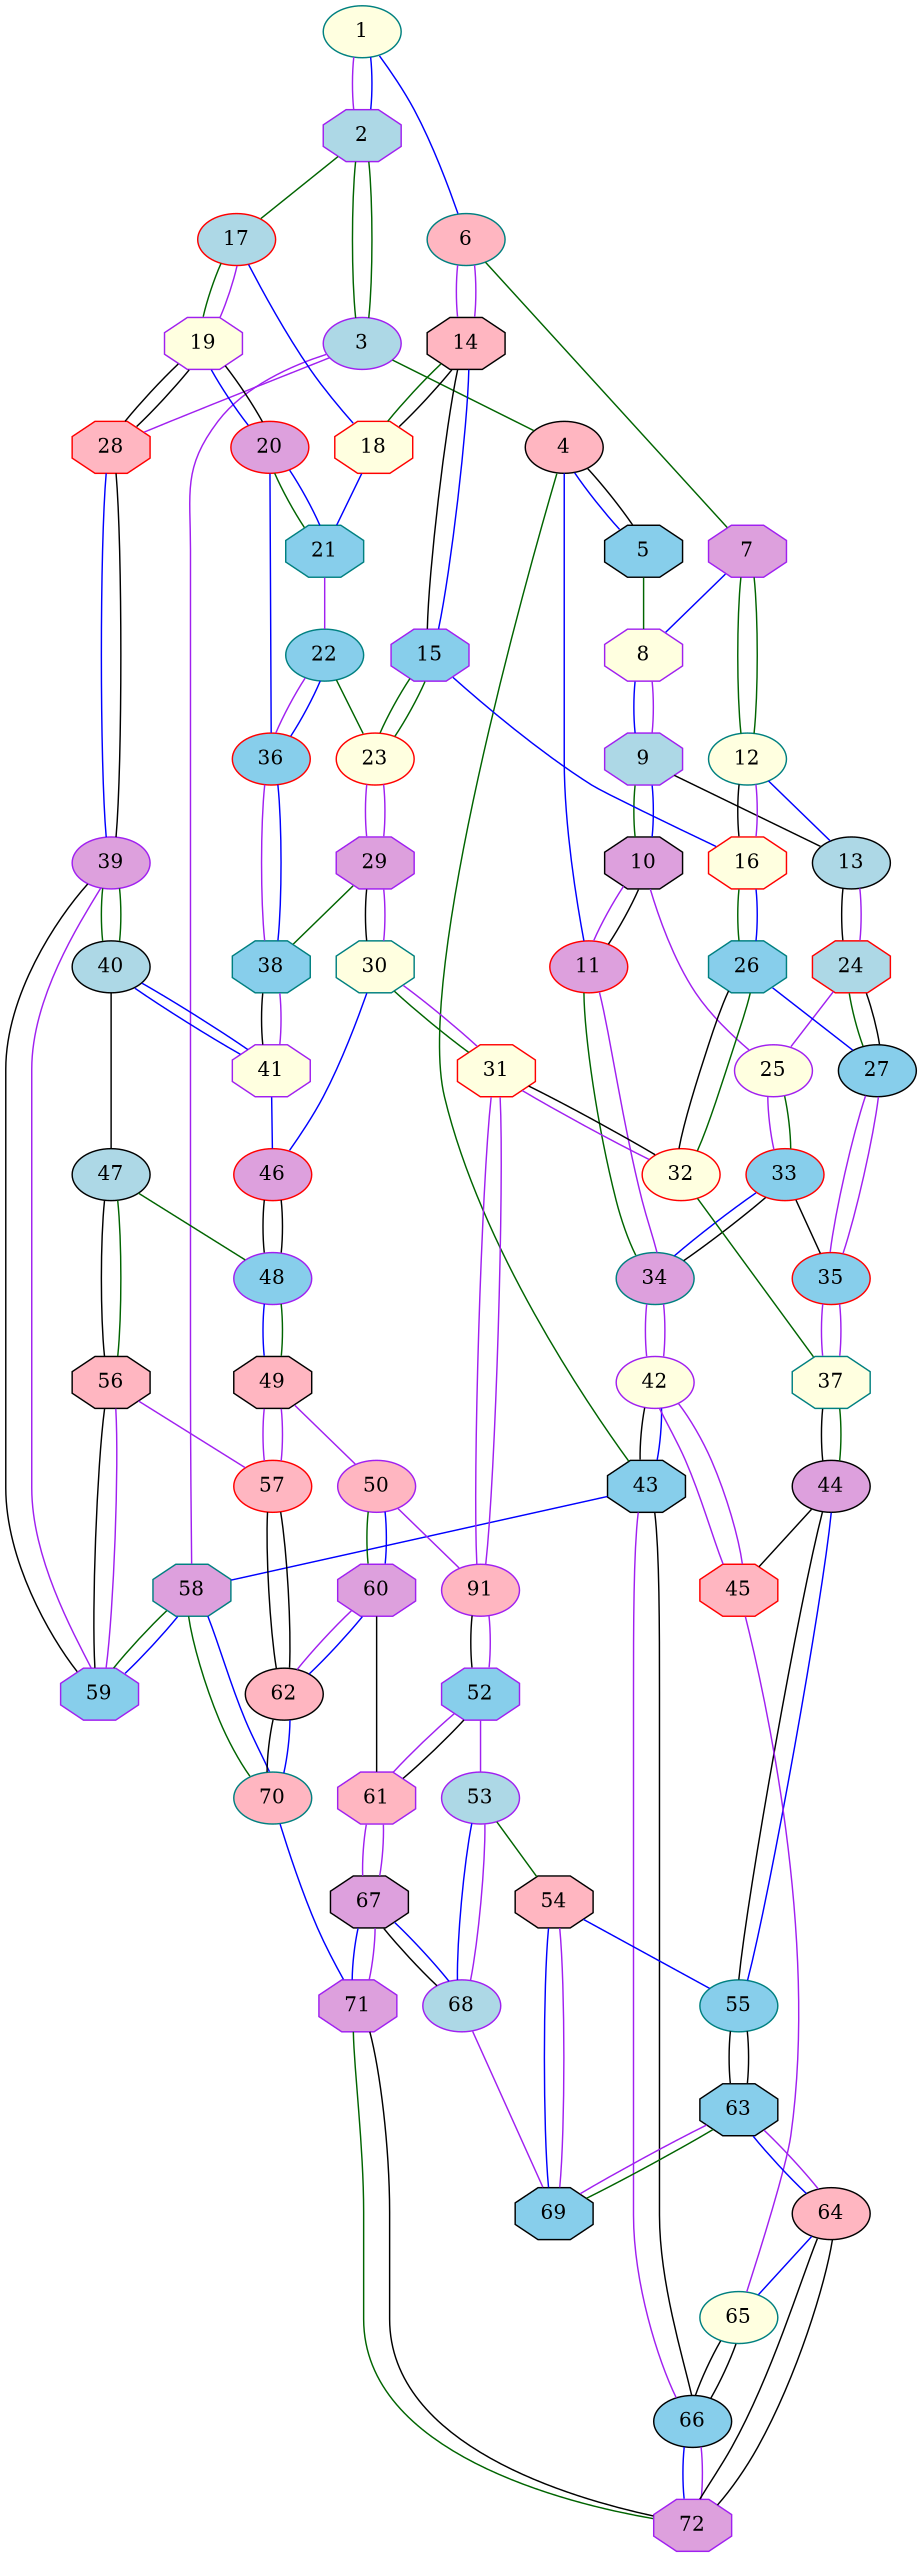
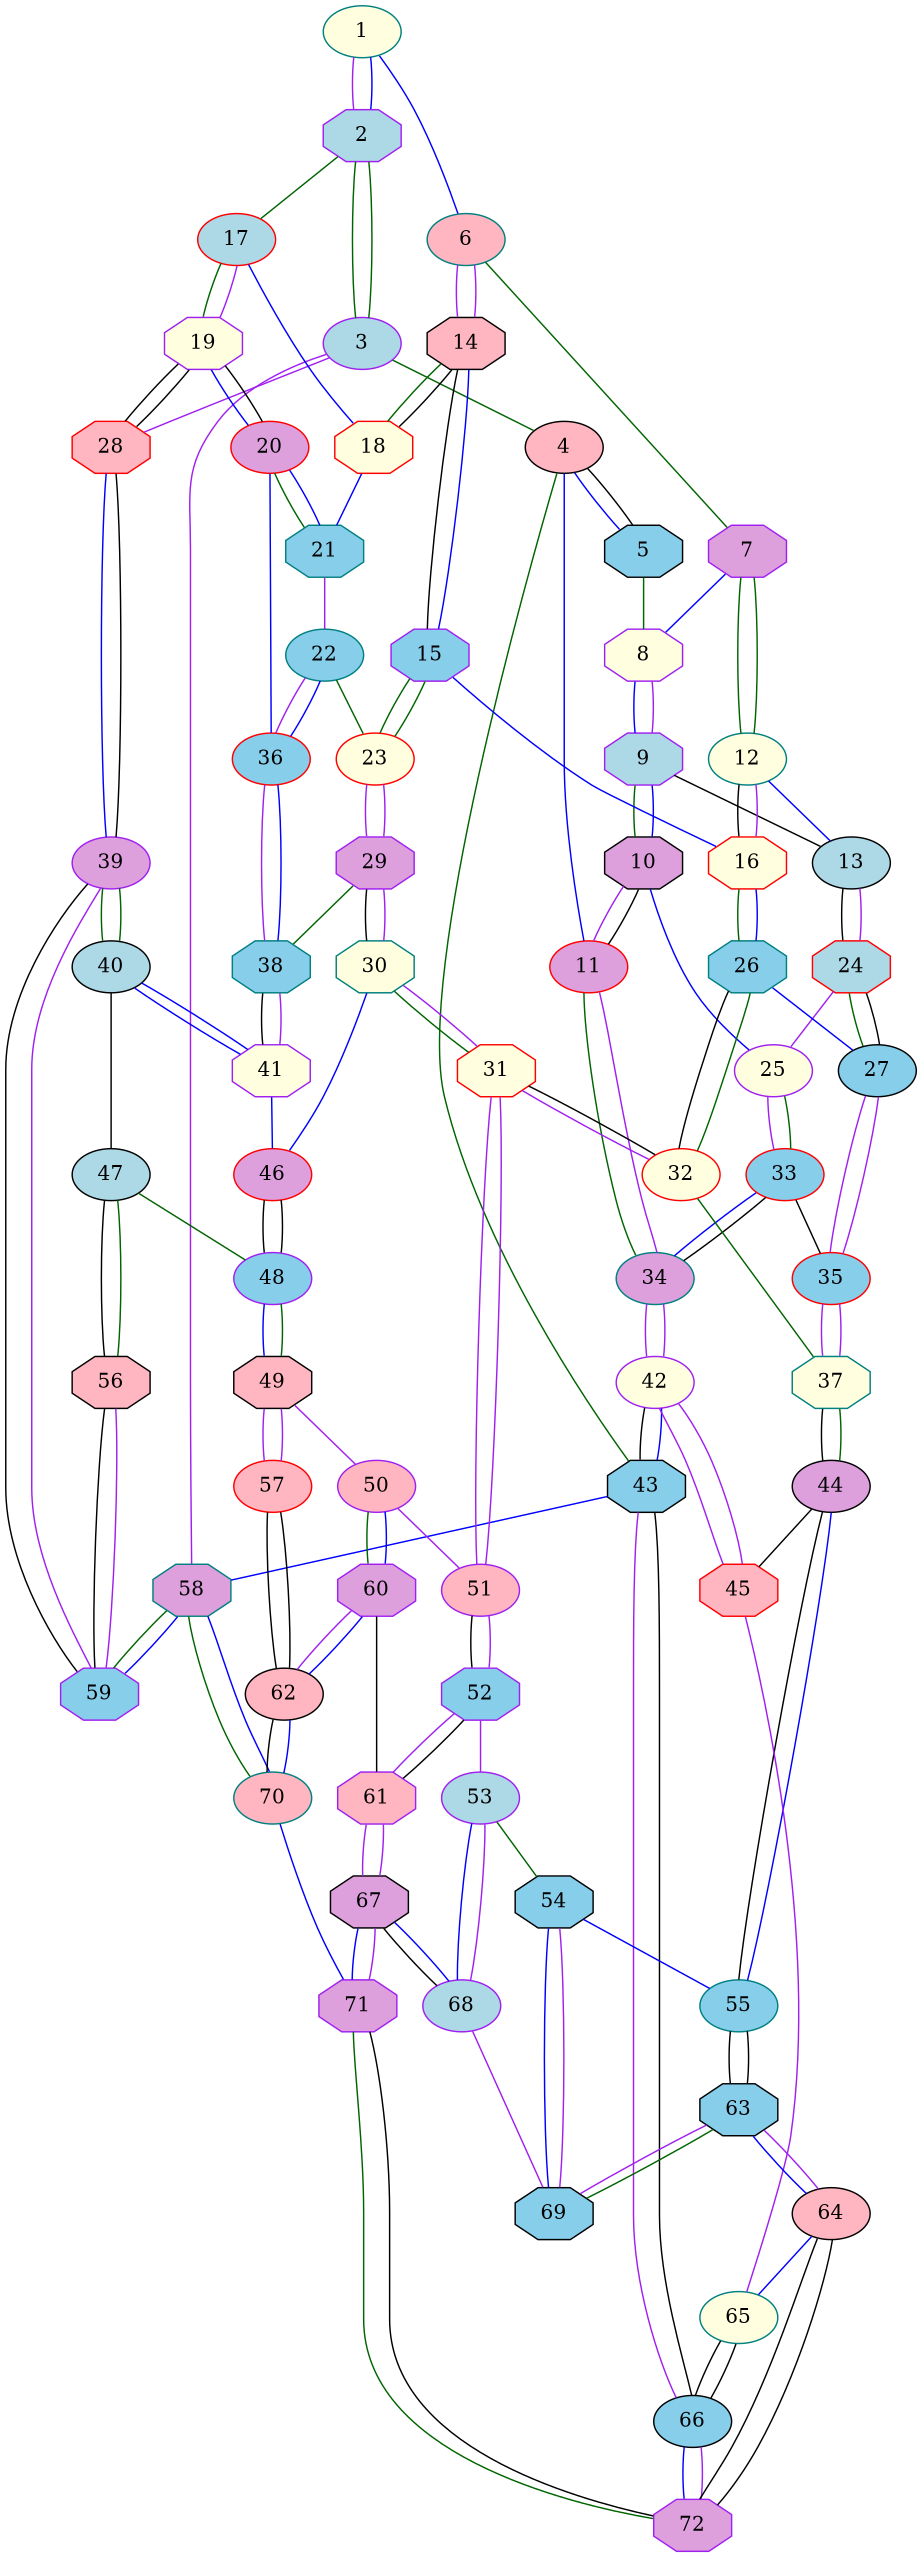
(686, 978) -> (686, 978)
(200, 1439) -> none
(481, 1590) -> (481, 1590)
(554, 1902) -> (554, 1902)
